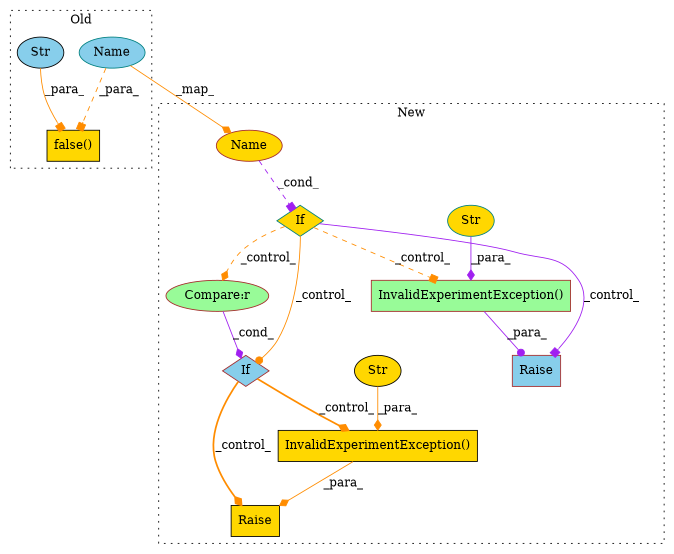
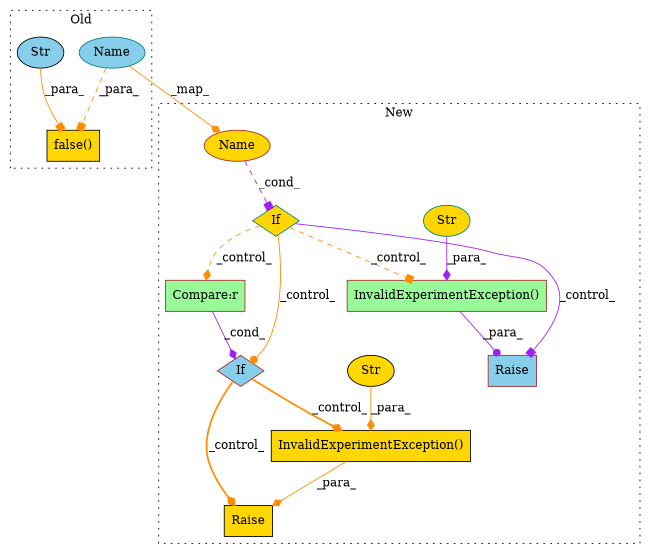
(217, 296) -> (205, 296)
